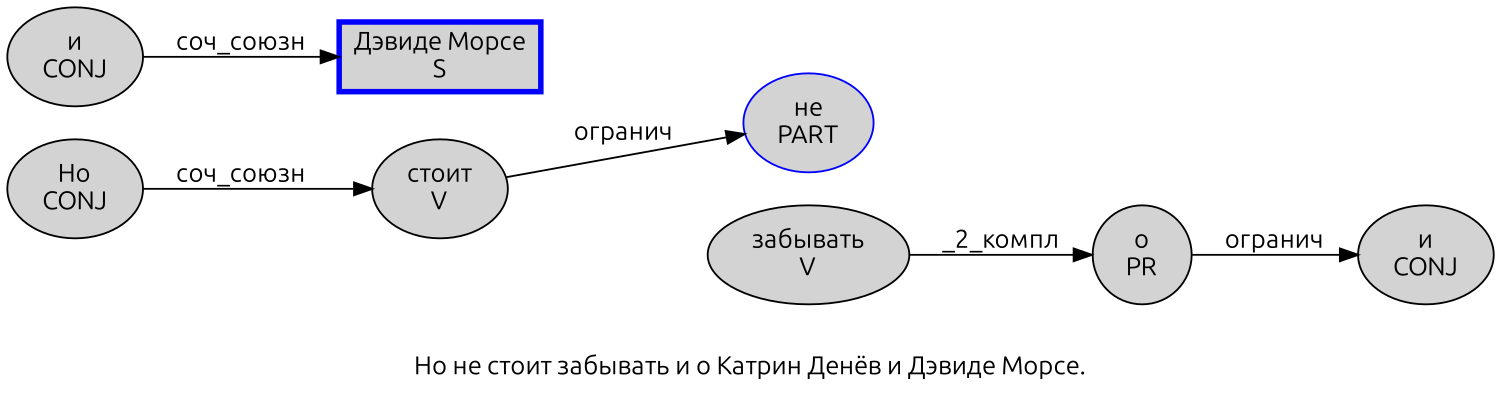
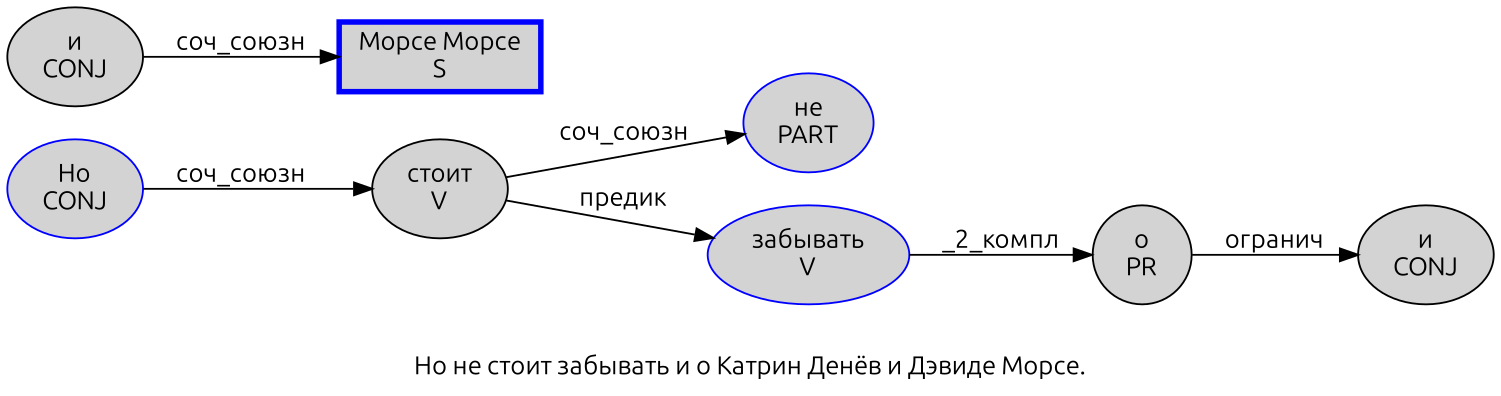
(440, 57) -> (440, 57)
(624, 133) -> (624, 133)
(75, 189) -> (75, 189)
none -> (600, 218)
(808, 255) -> (808, 255)
